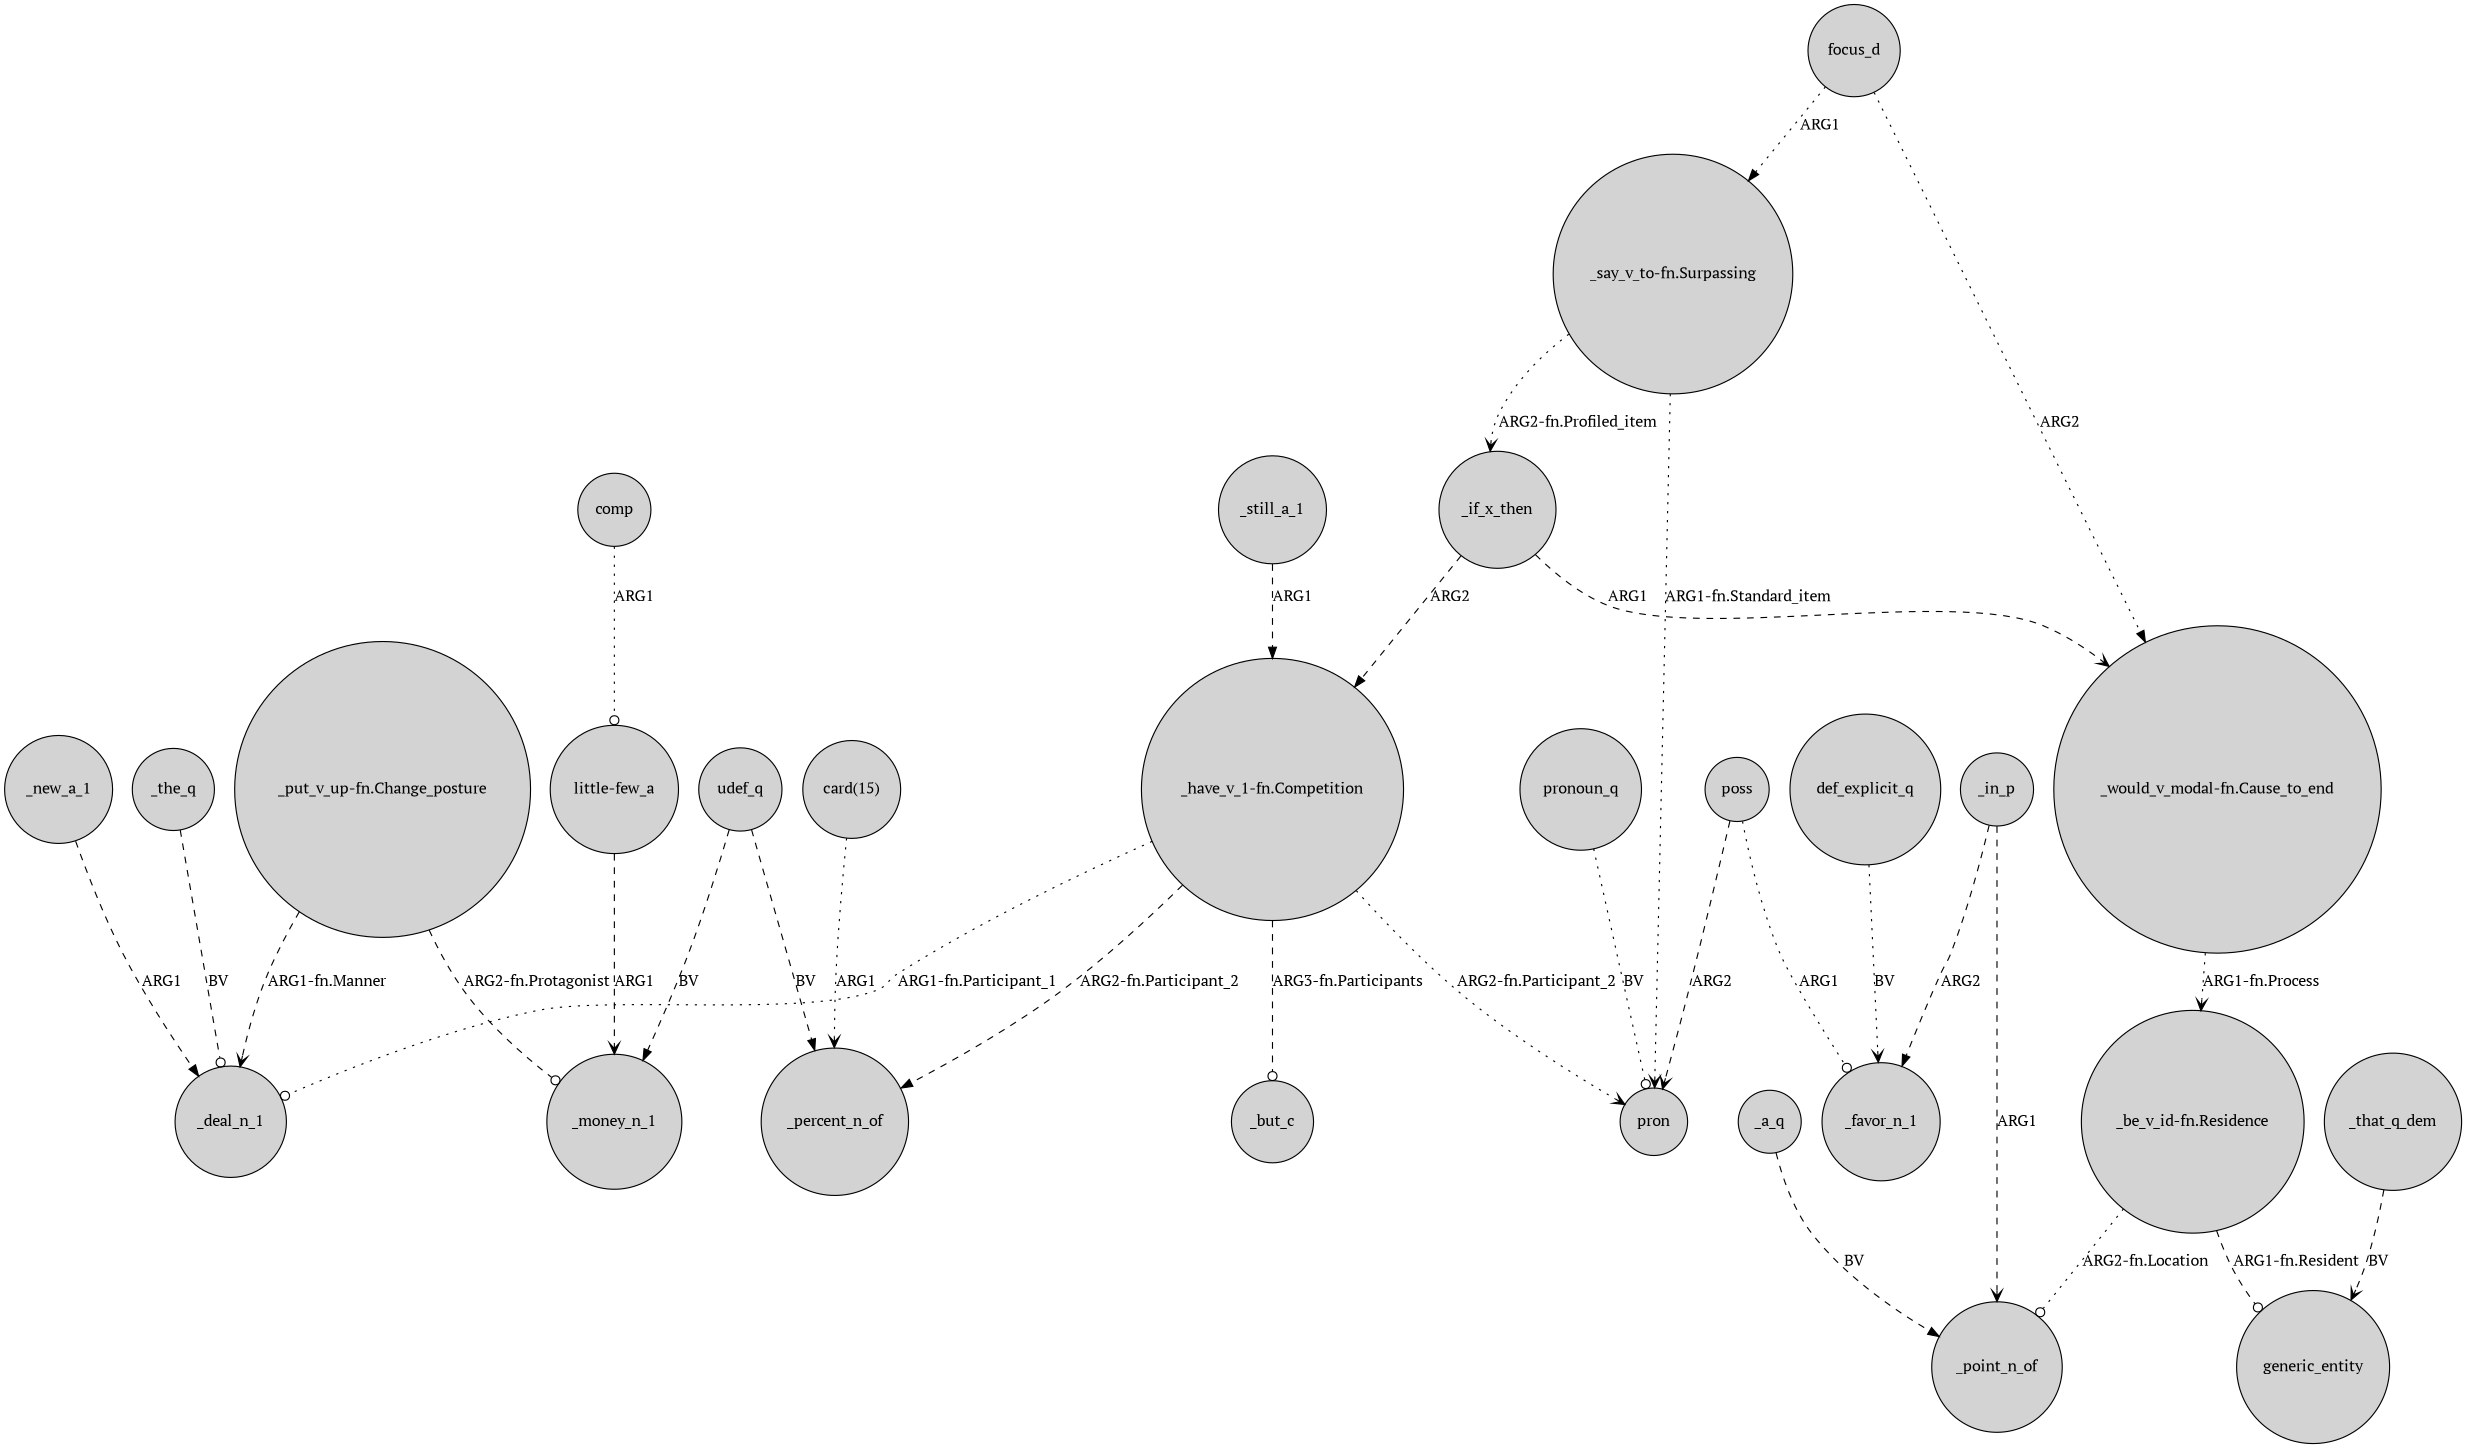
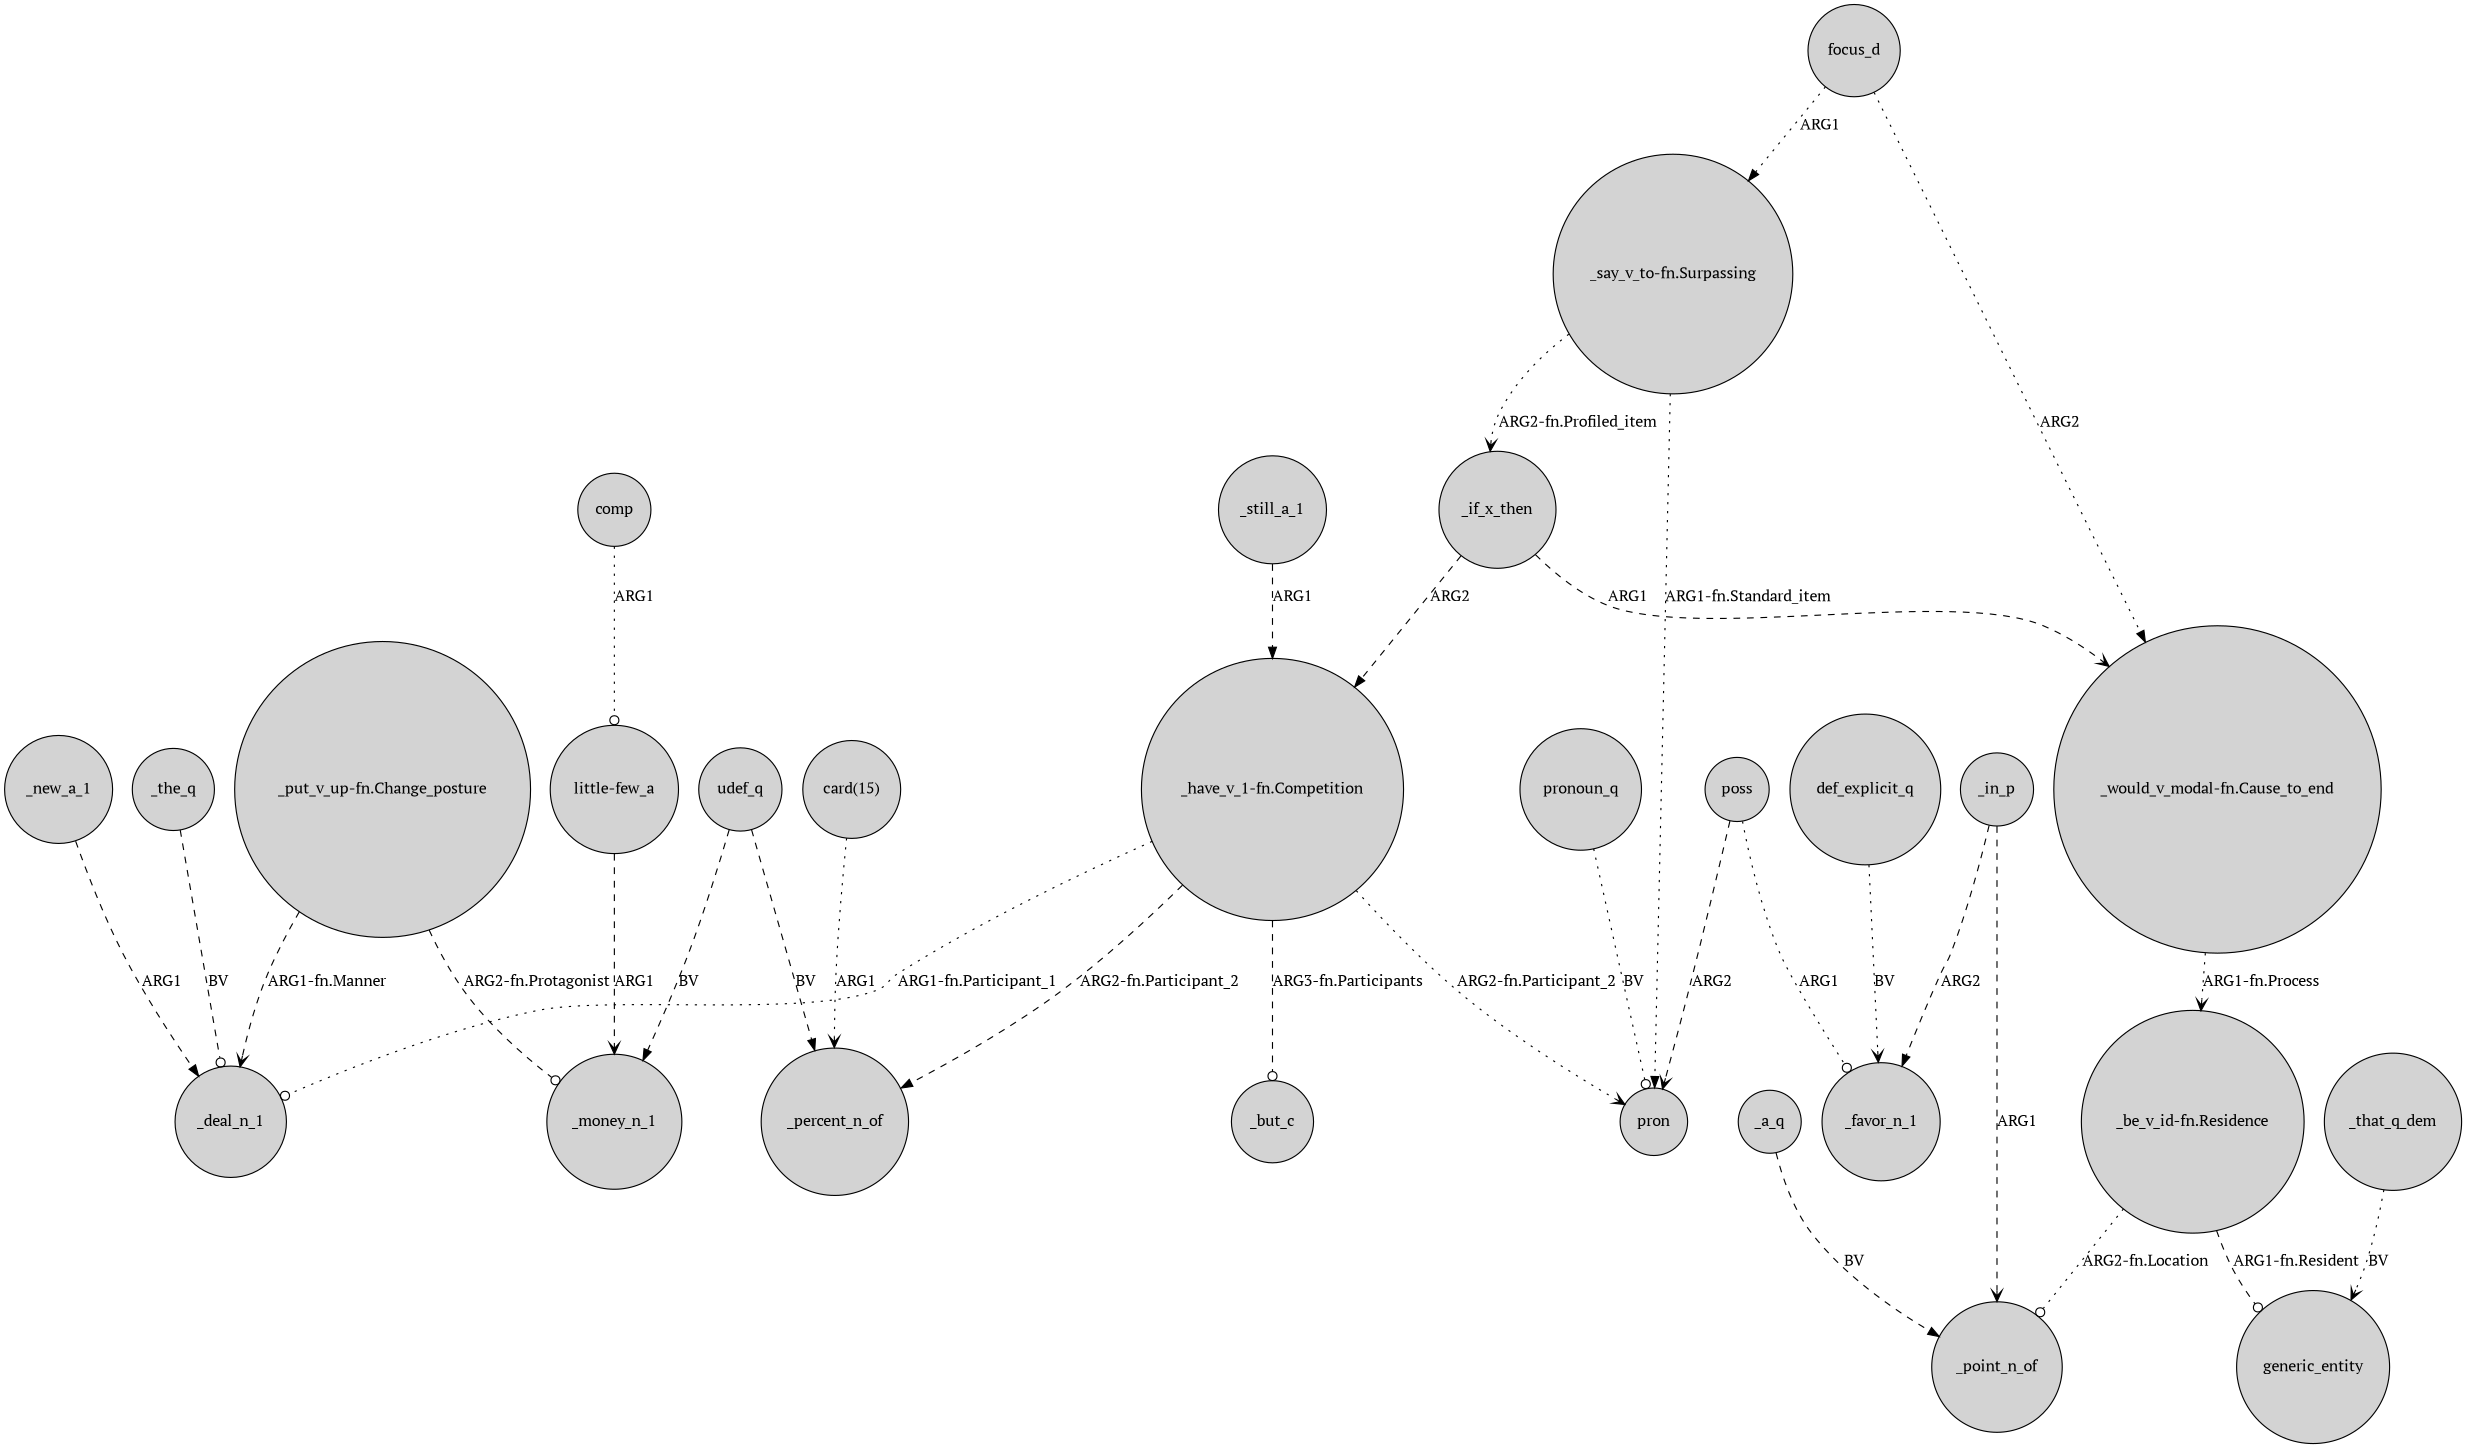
(1663, 735) -> (1663, 735)
(2373, 1241) -> (2373, 1241)
